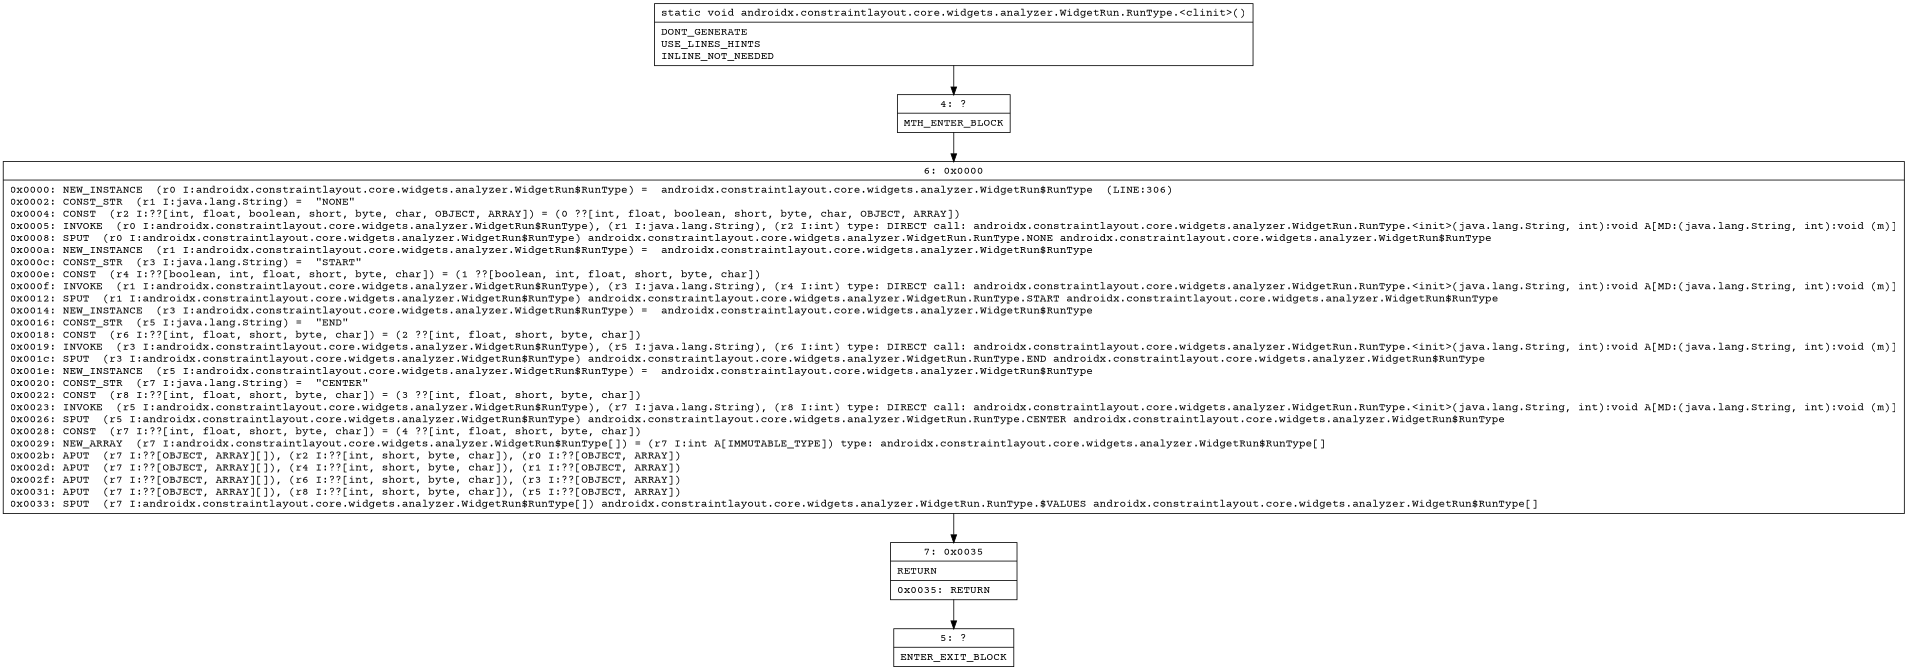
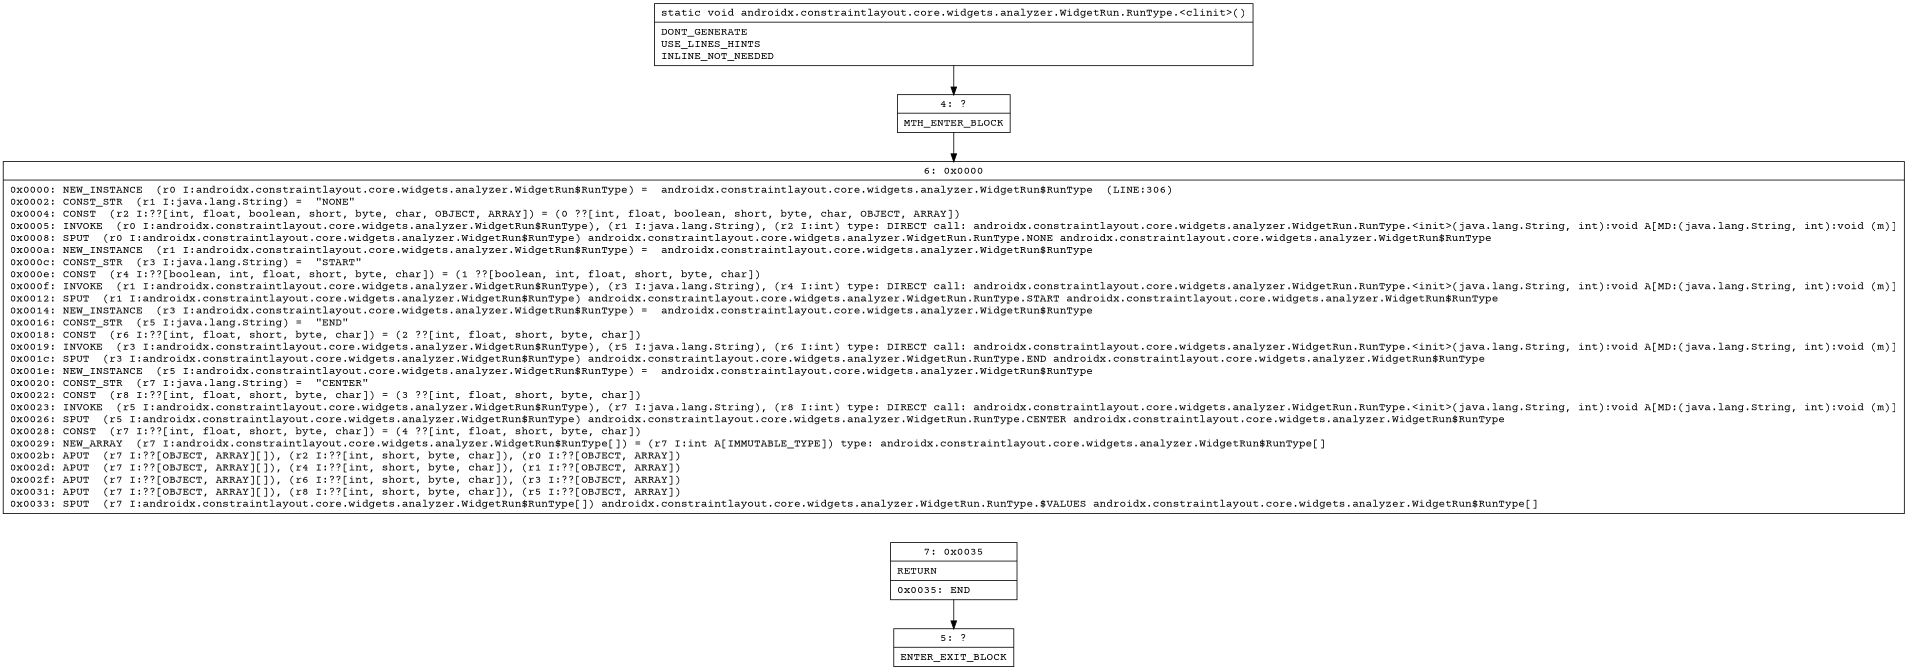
(954, 524) -> none
(954, 590) -> (944, 590)
